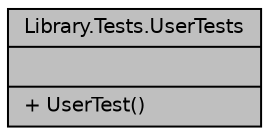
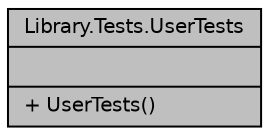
(85, 106) -> (91, 106)
